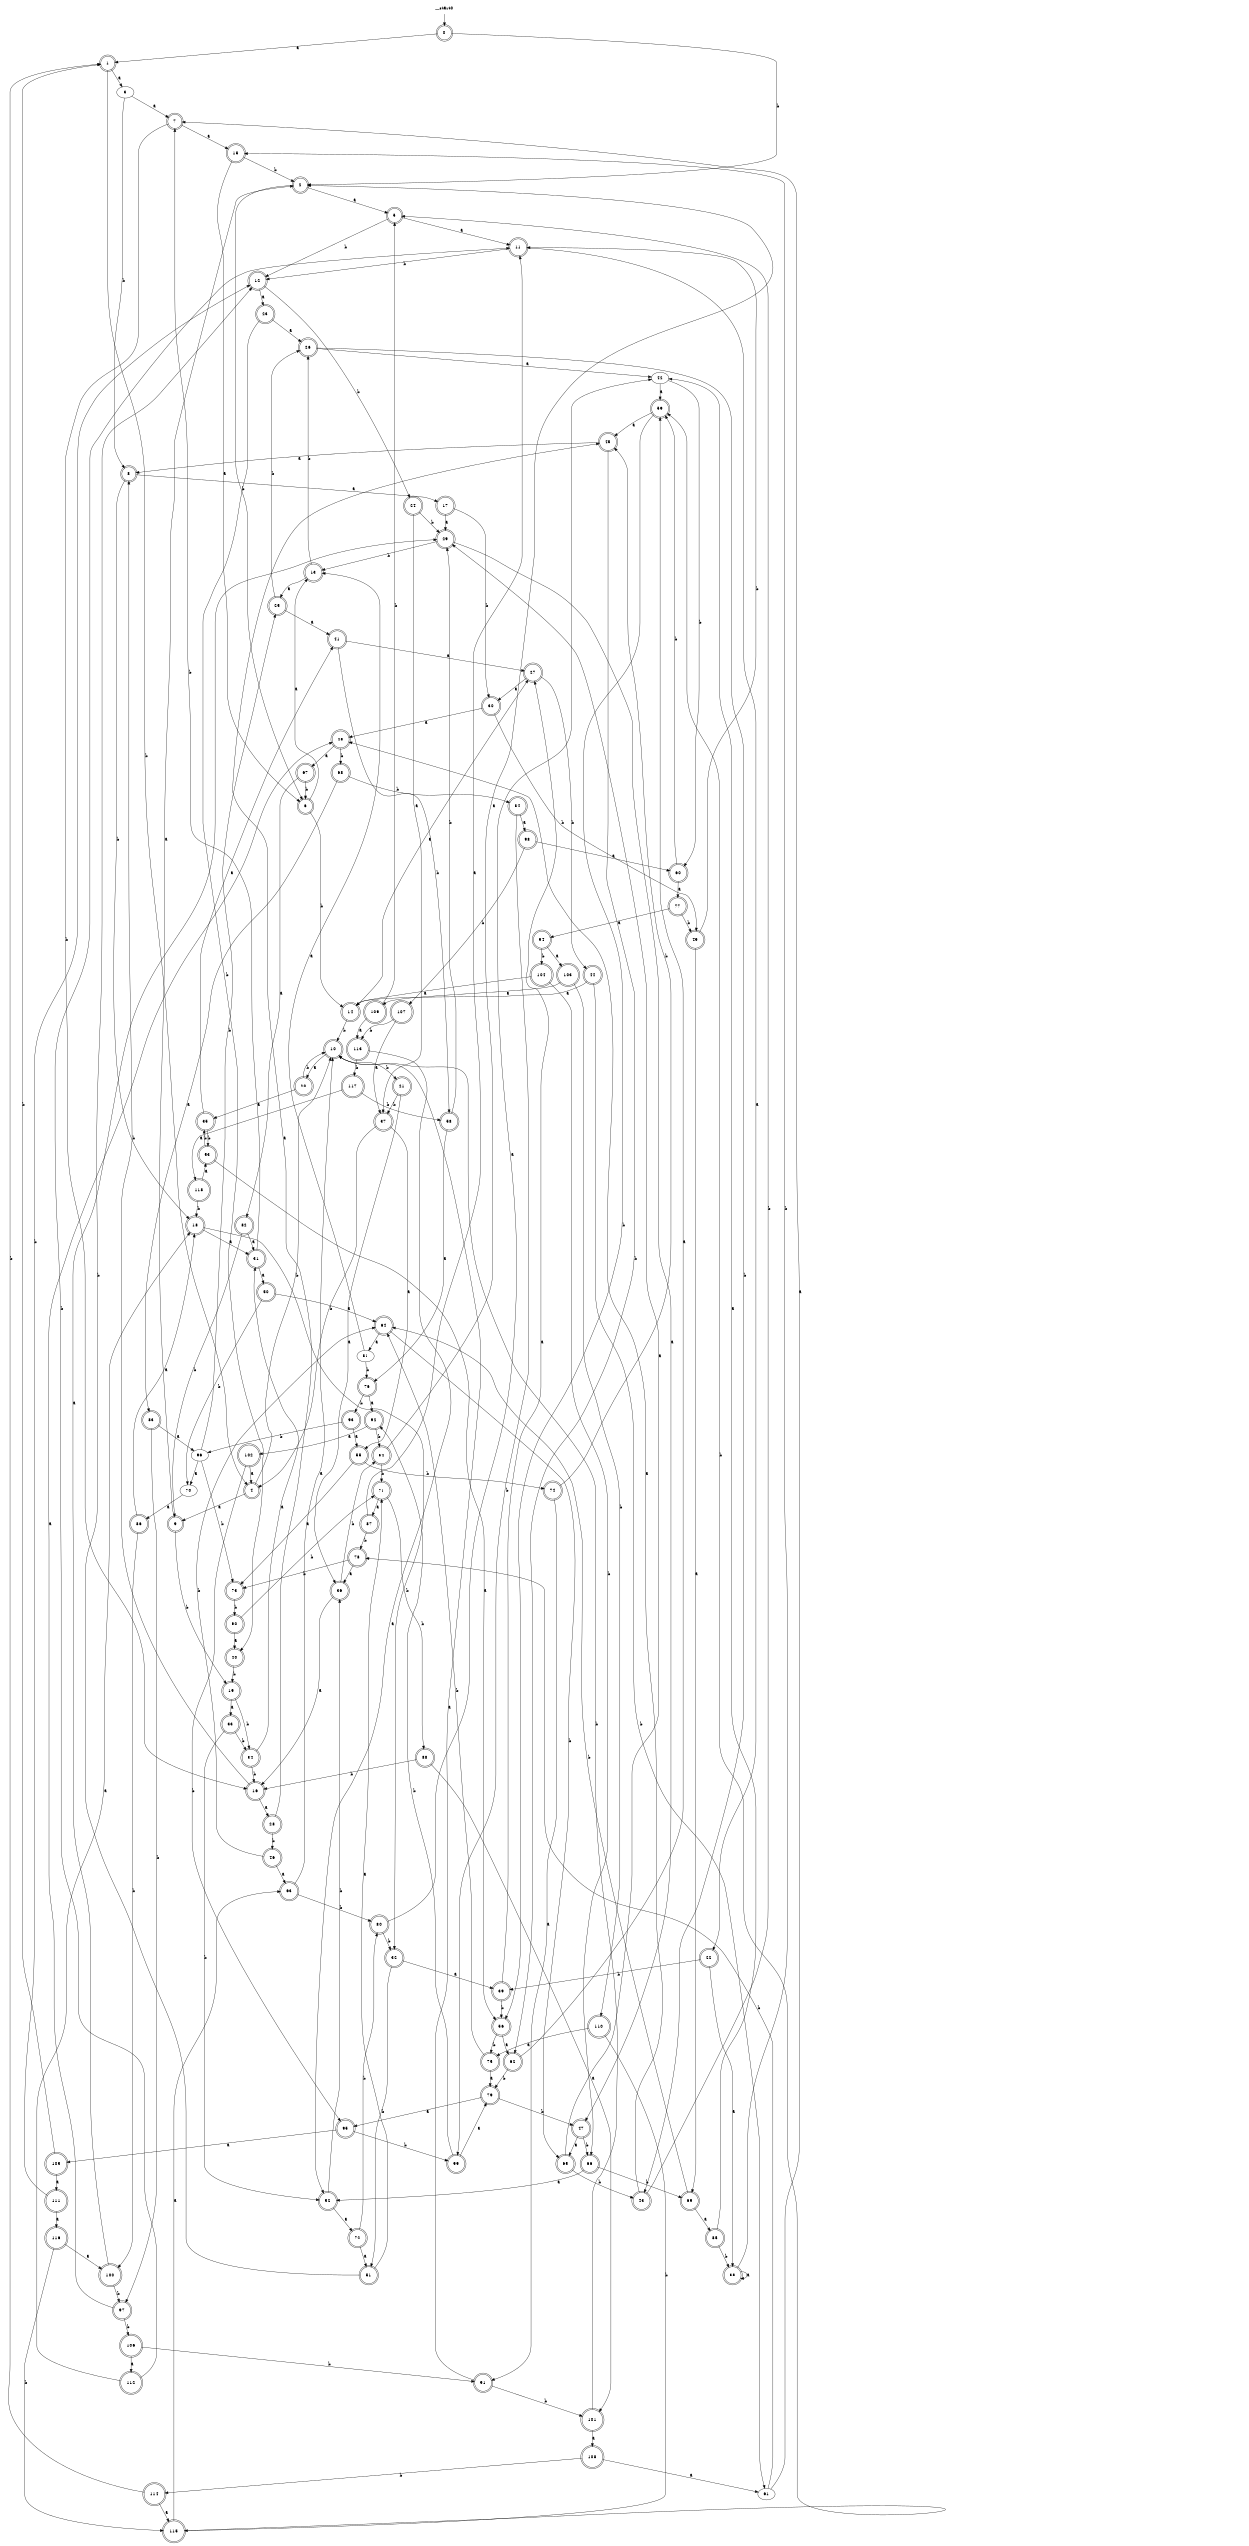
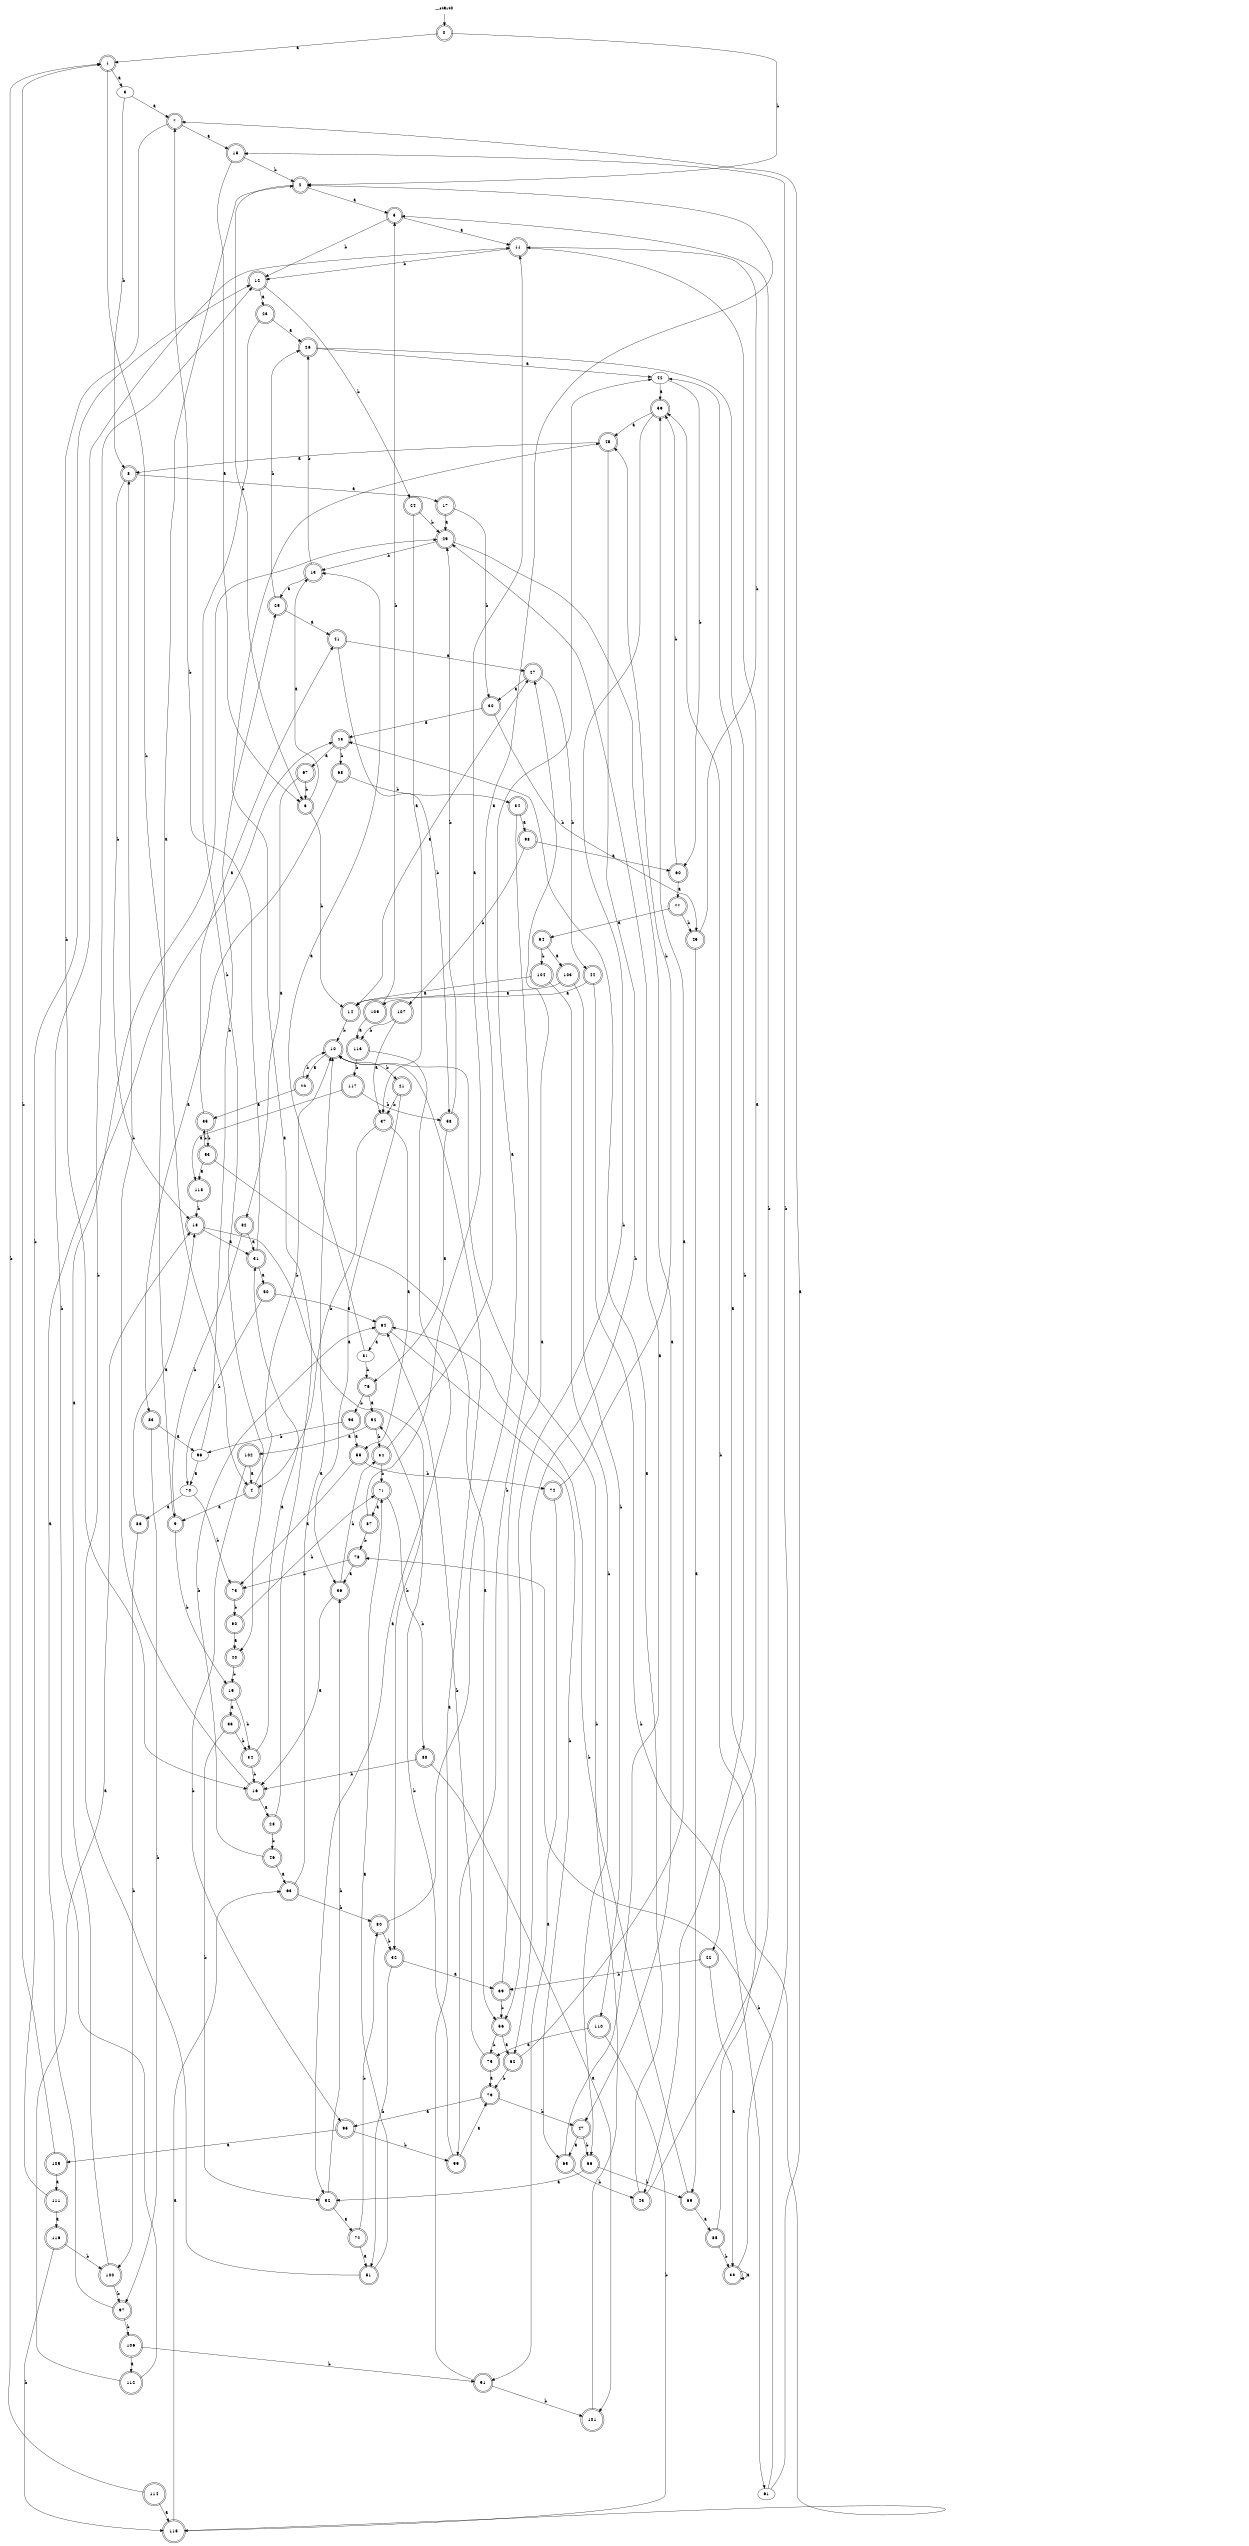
(204, 1173) -> (201, 1169)
(218, 1520) -> (214, 1536)
(88, 2257) -> (88, 2257)
(592, 2457) -> none
